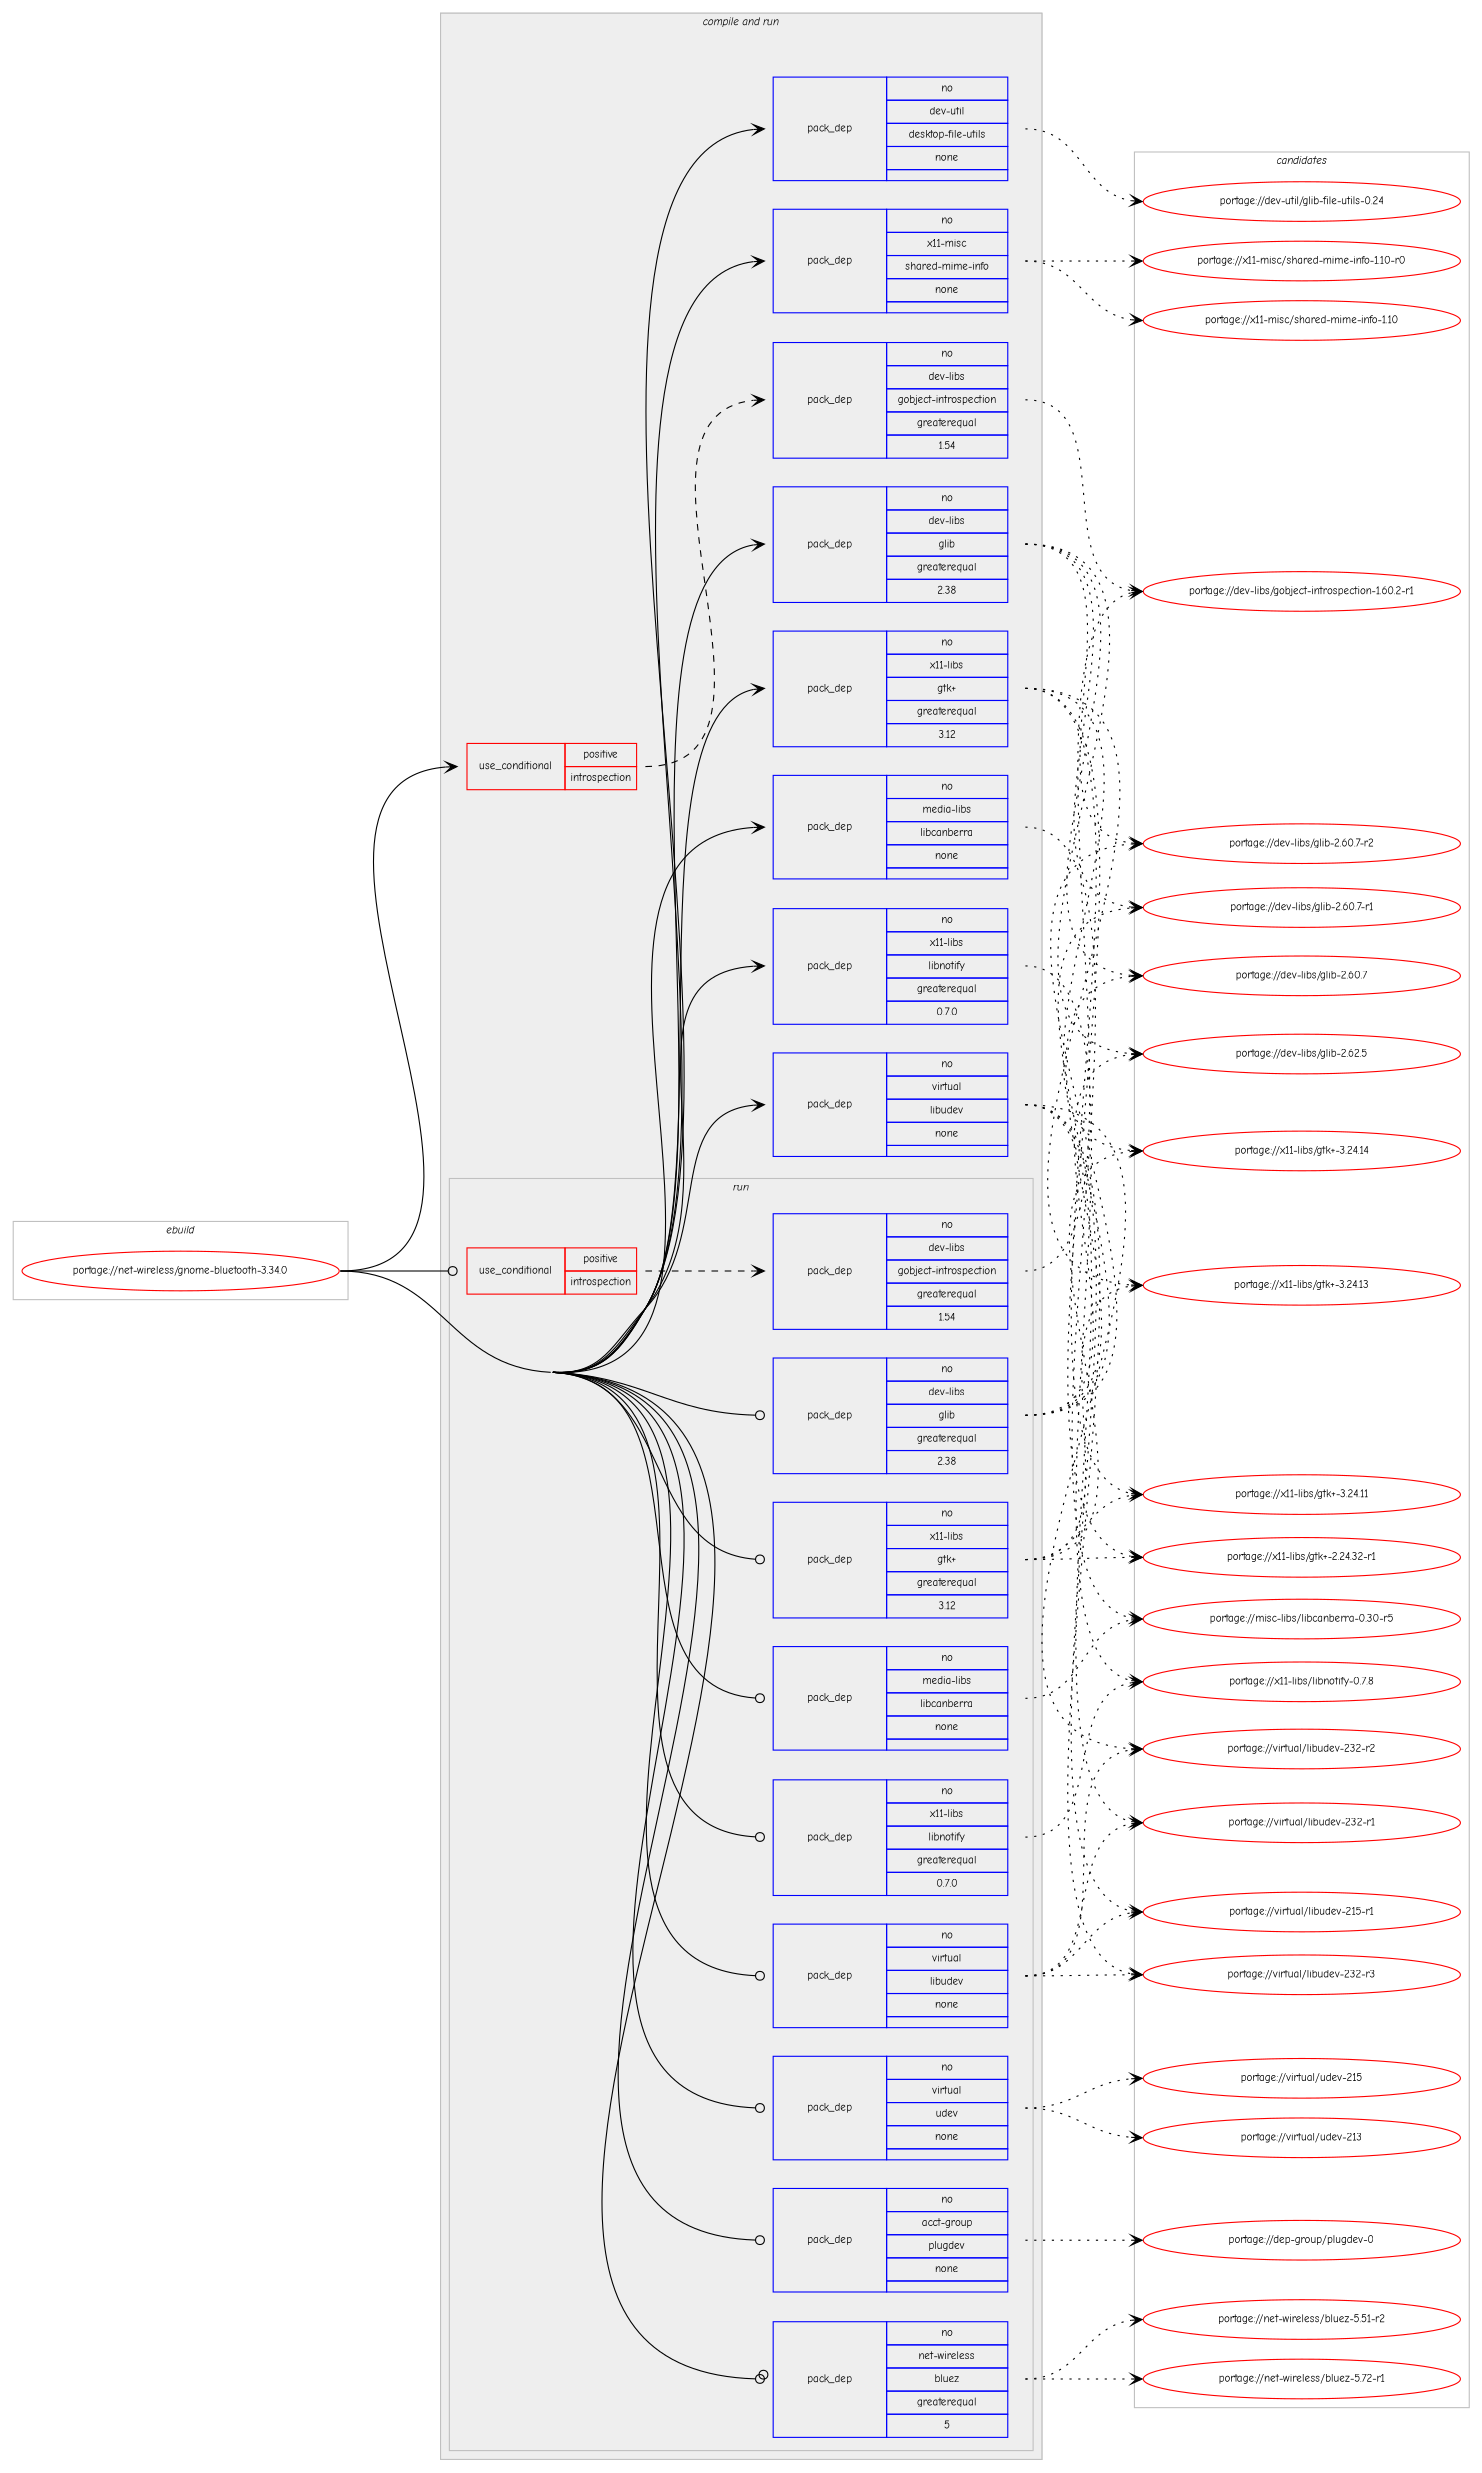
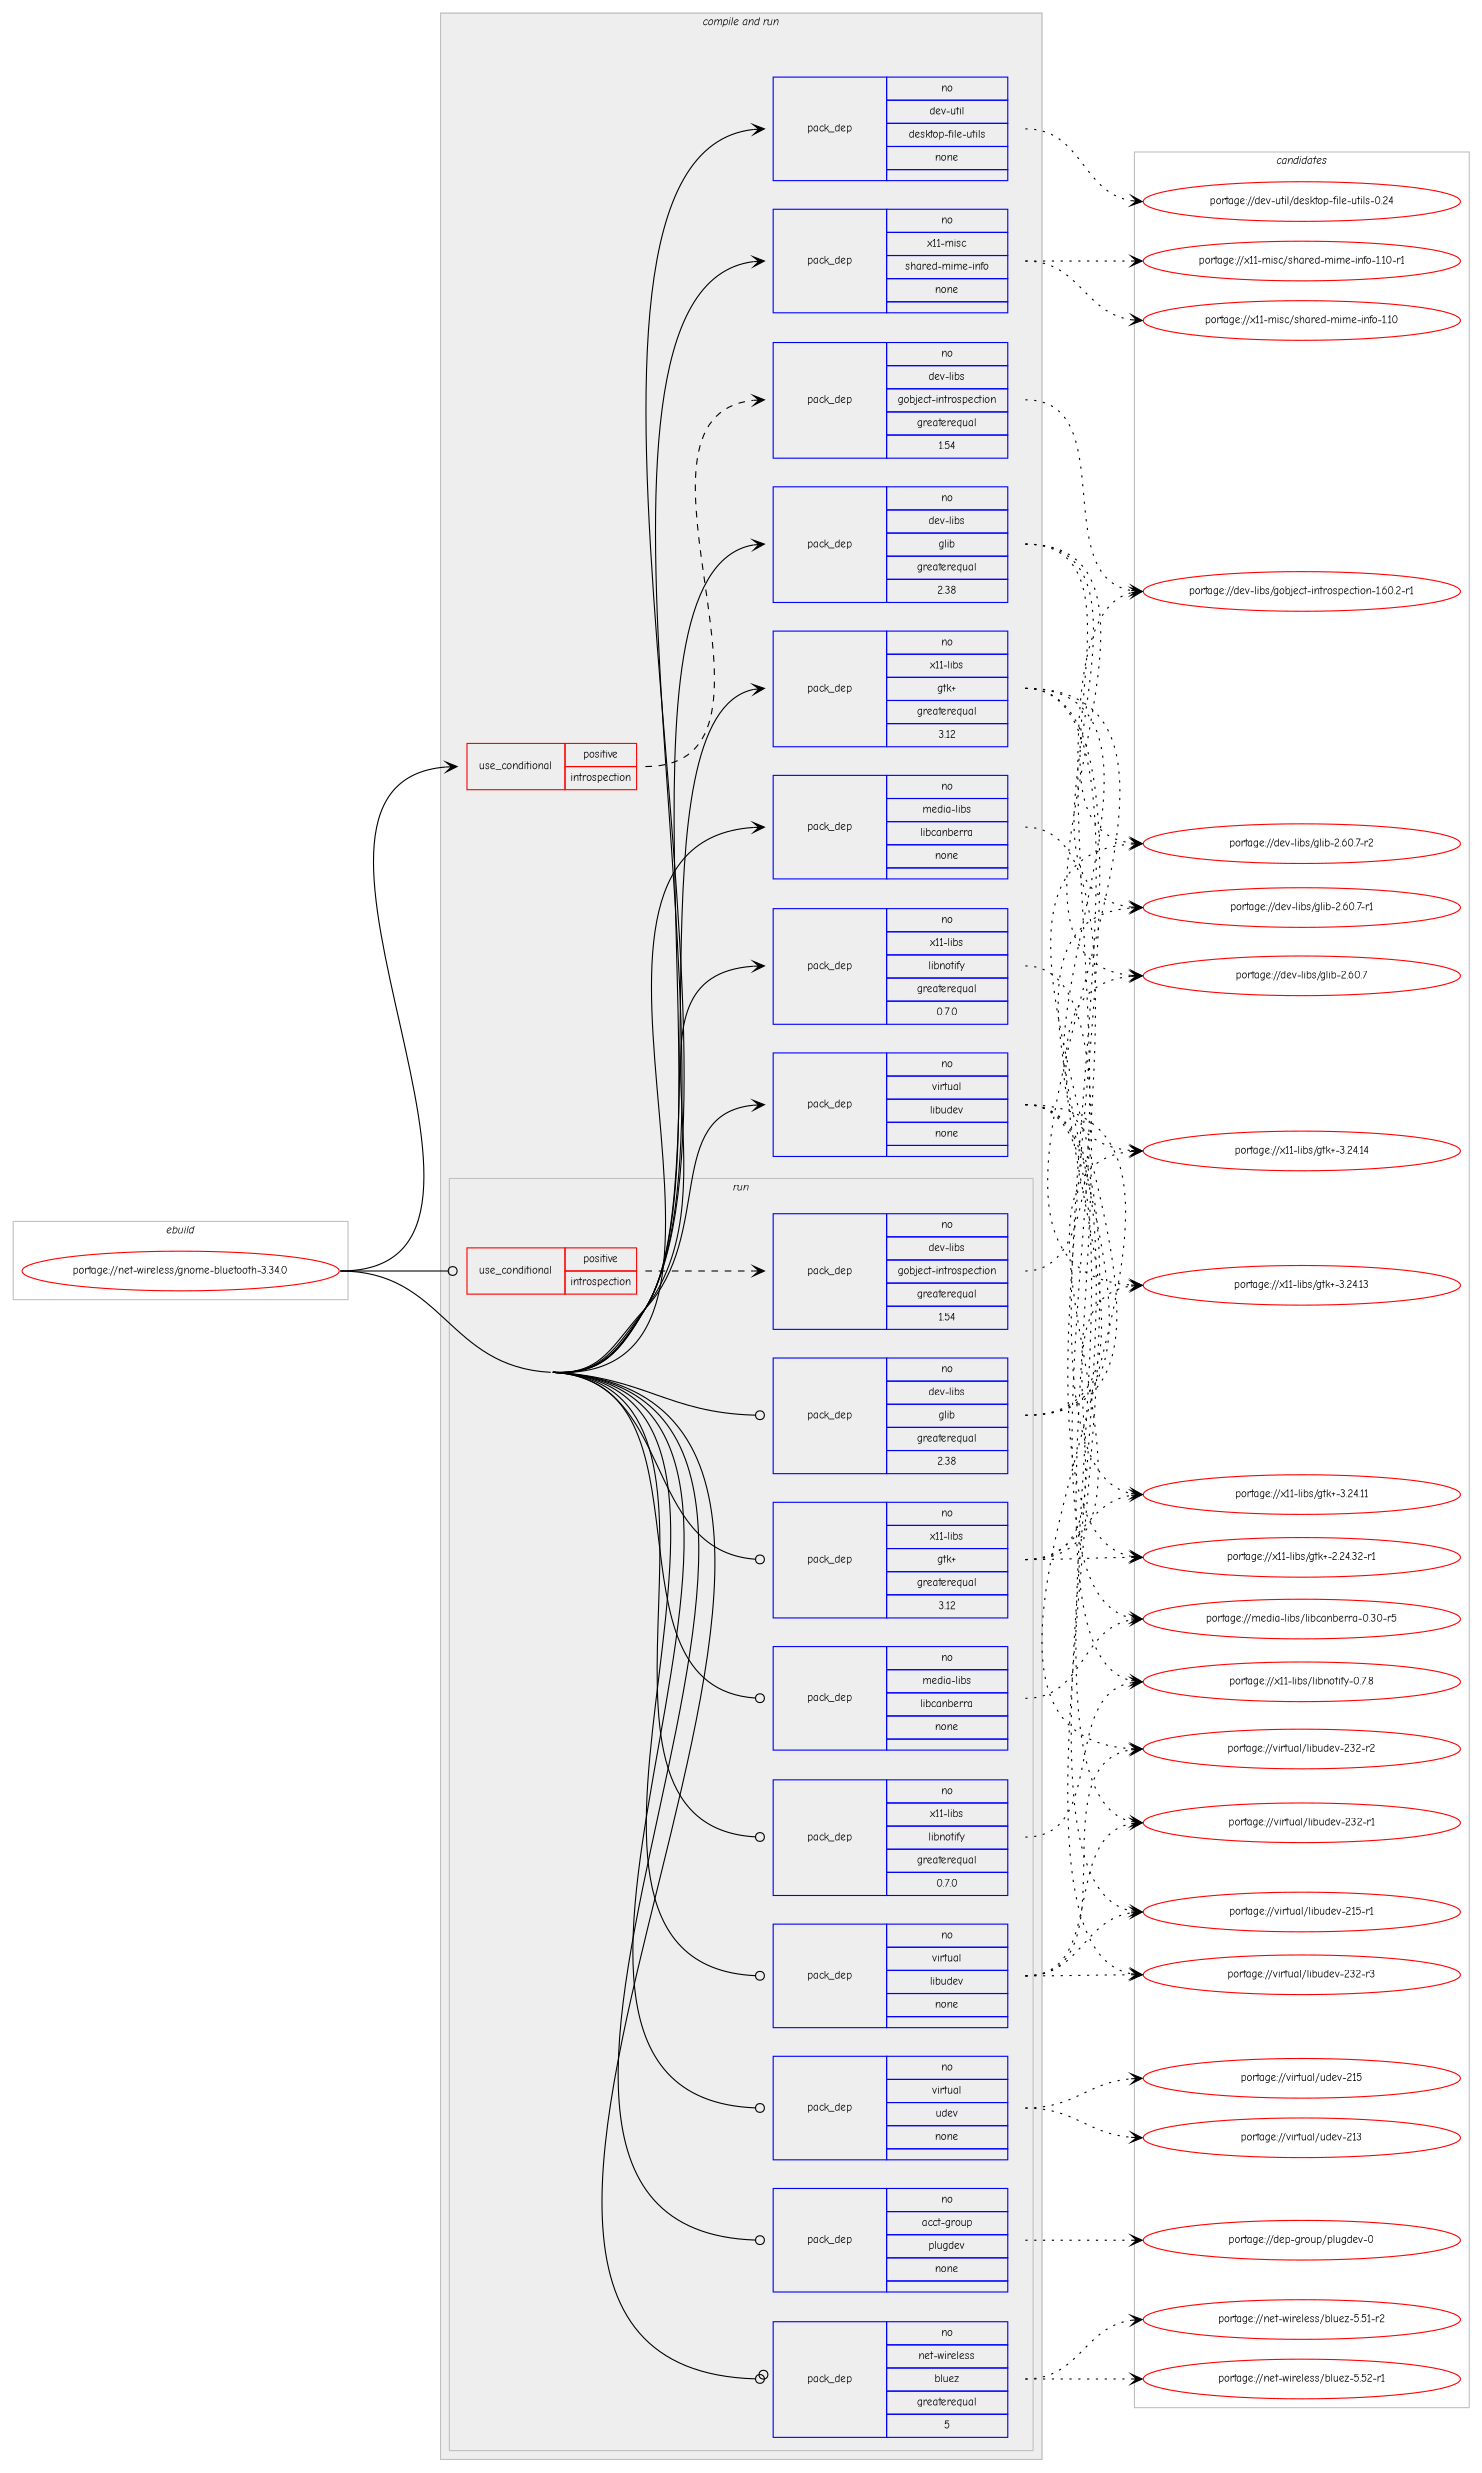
(1302, 202) -> (1302, 202)
(1302, 261) -> (1302, 261)
(1302, 1054) -> none
(1302, 1619) -> (1302, 1619)
(1302, 2379) -> (1302, 2379)
